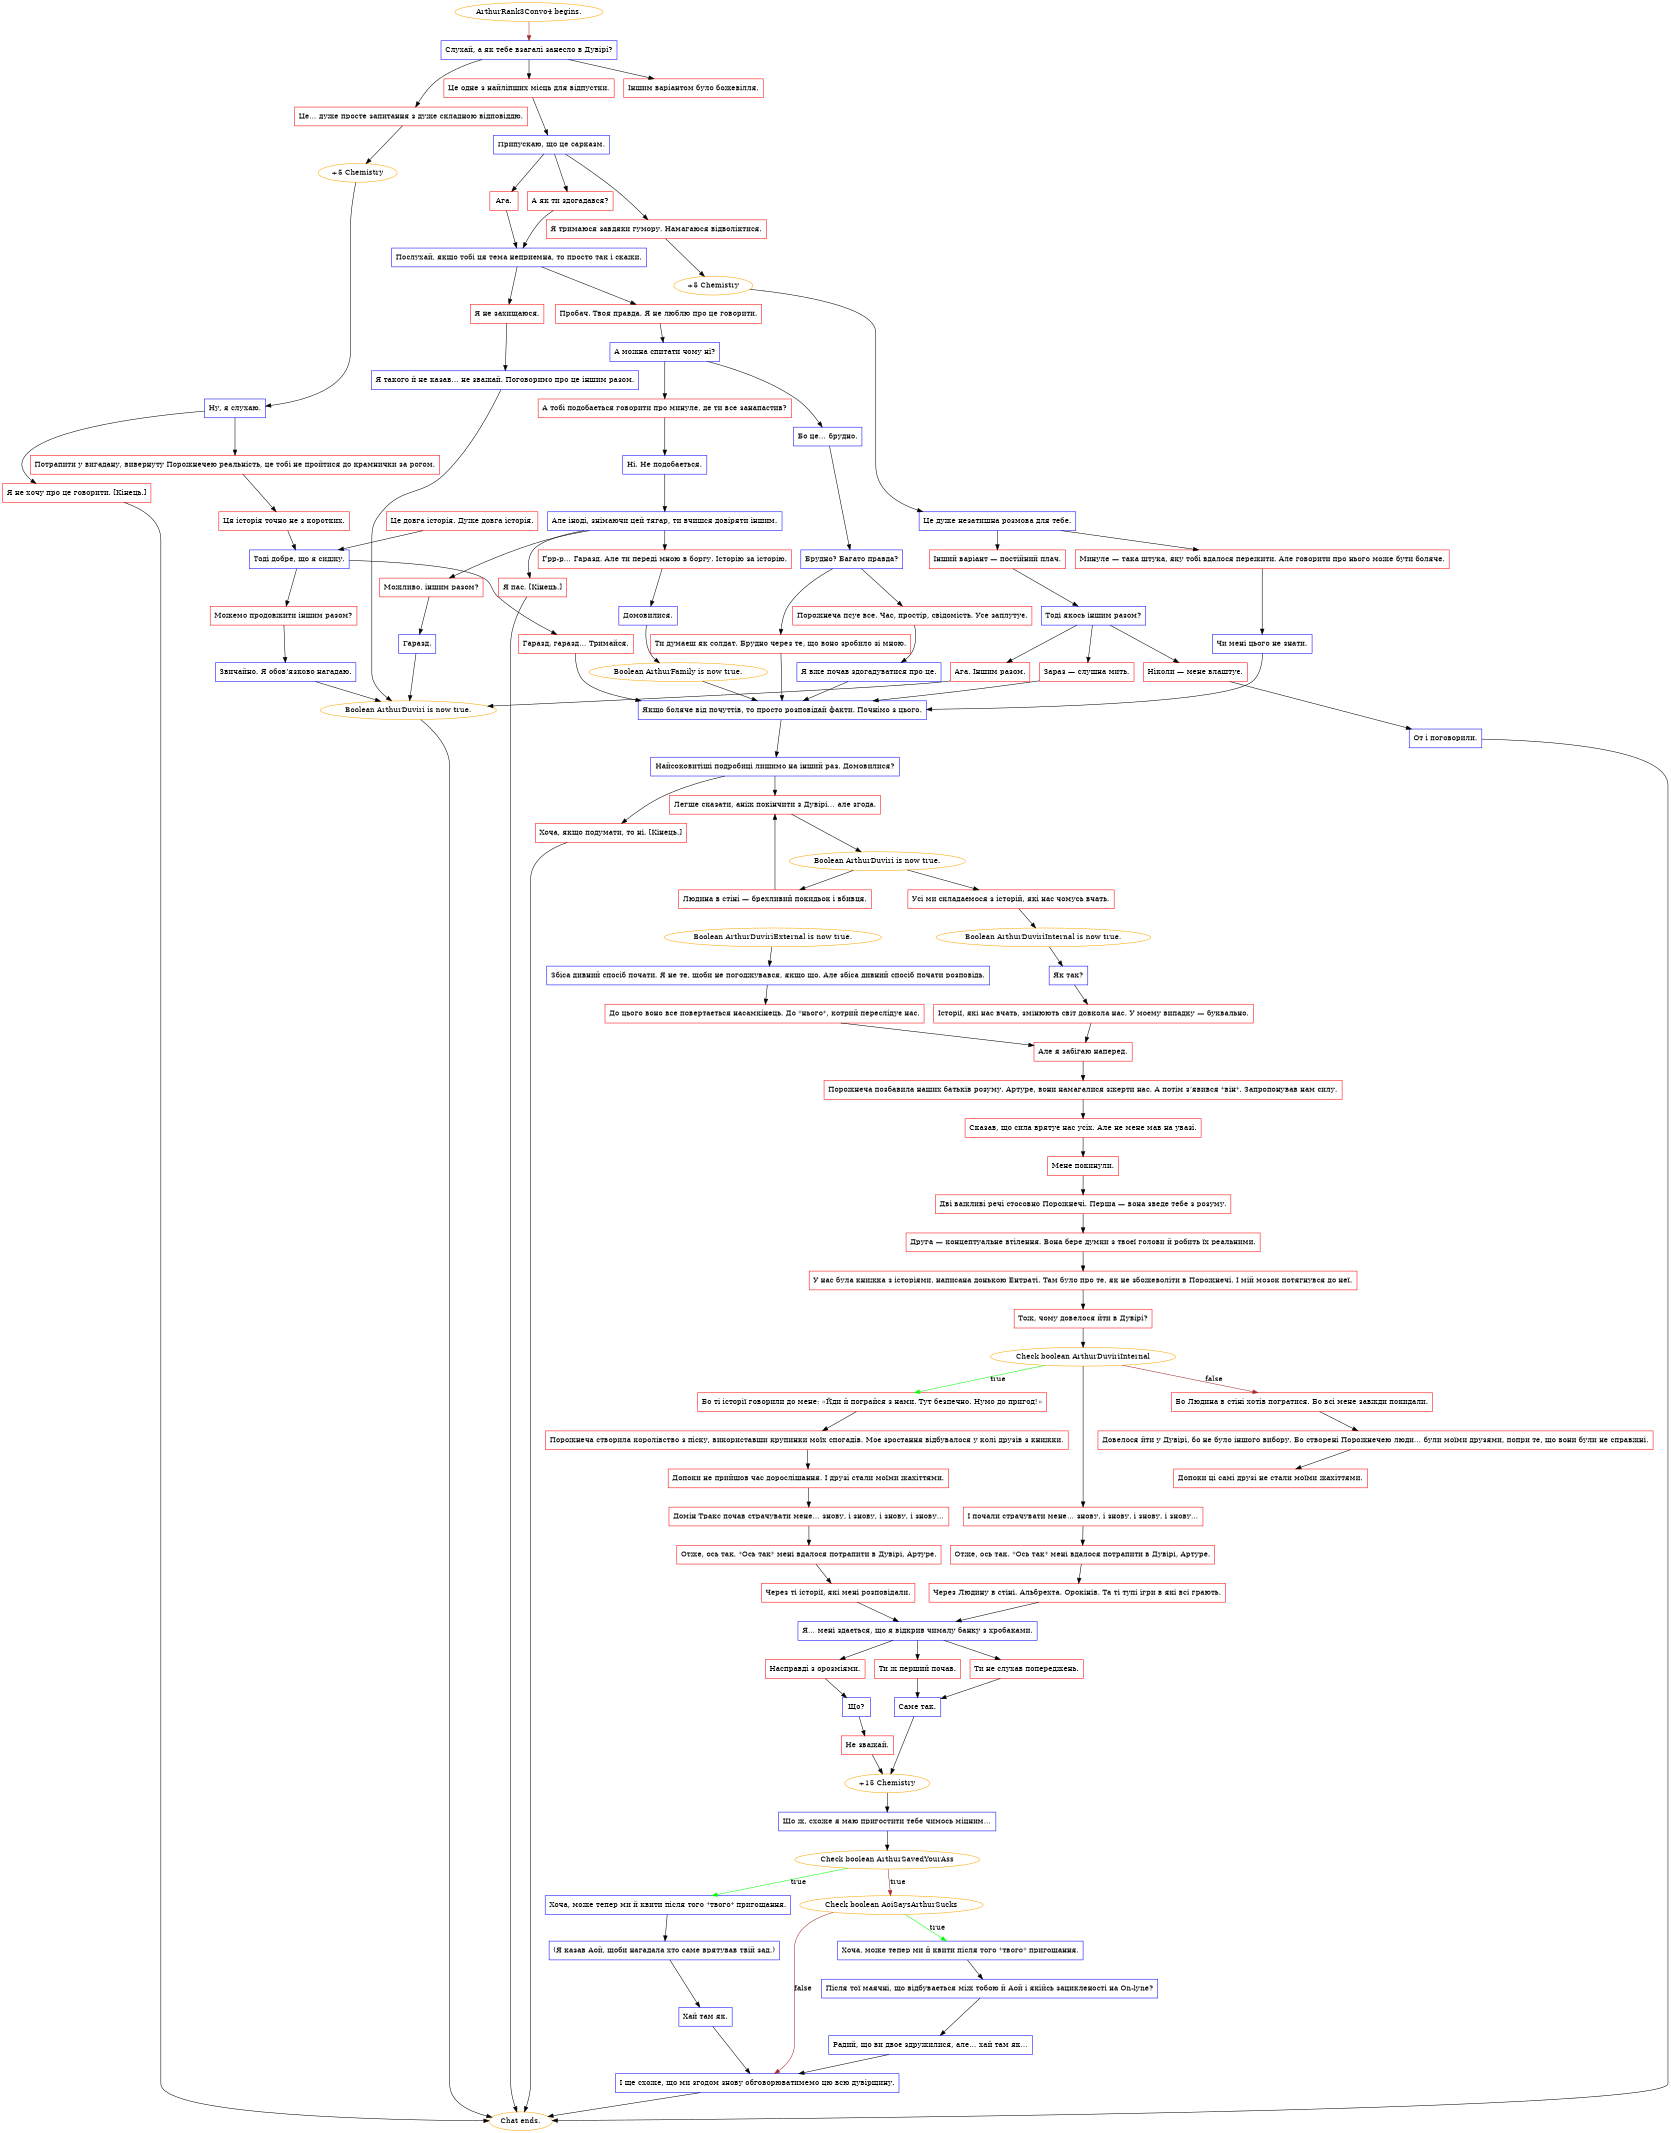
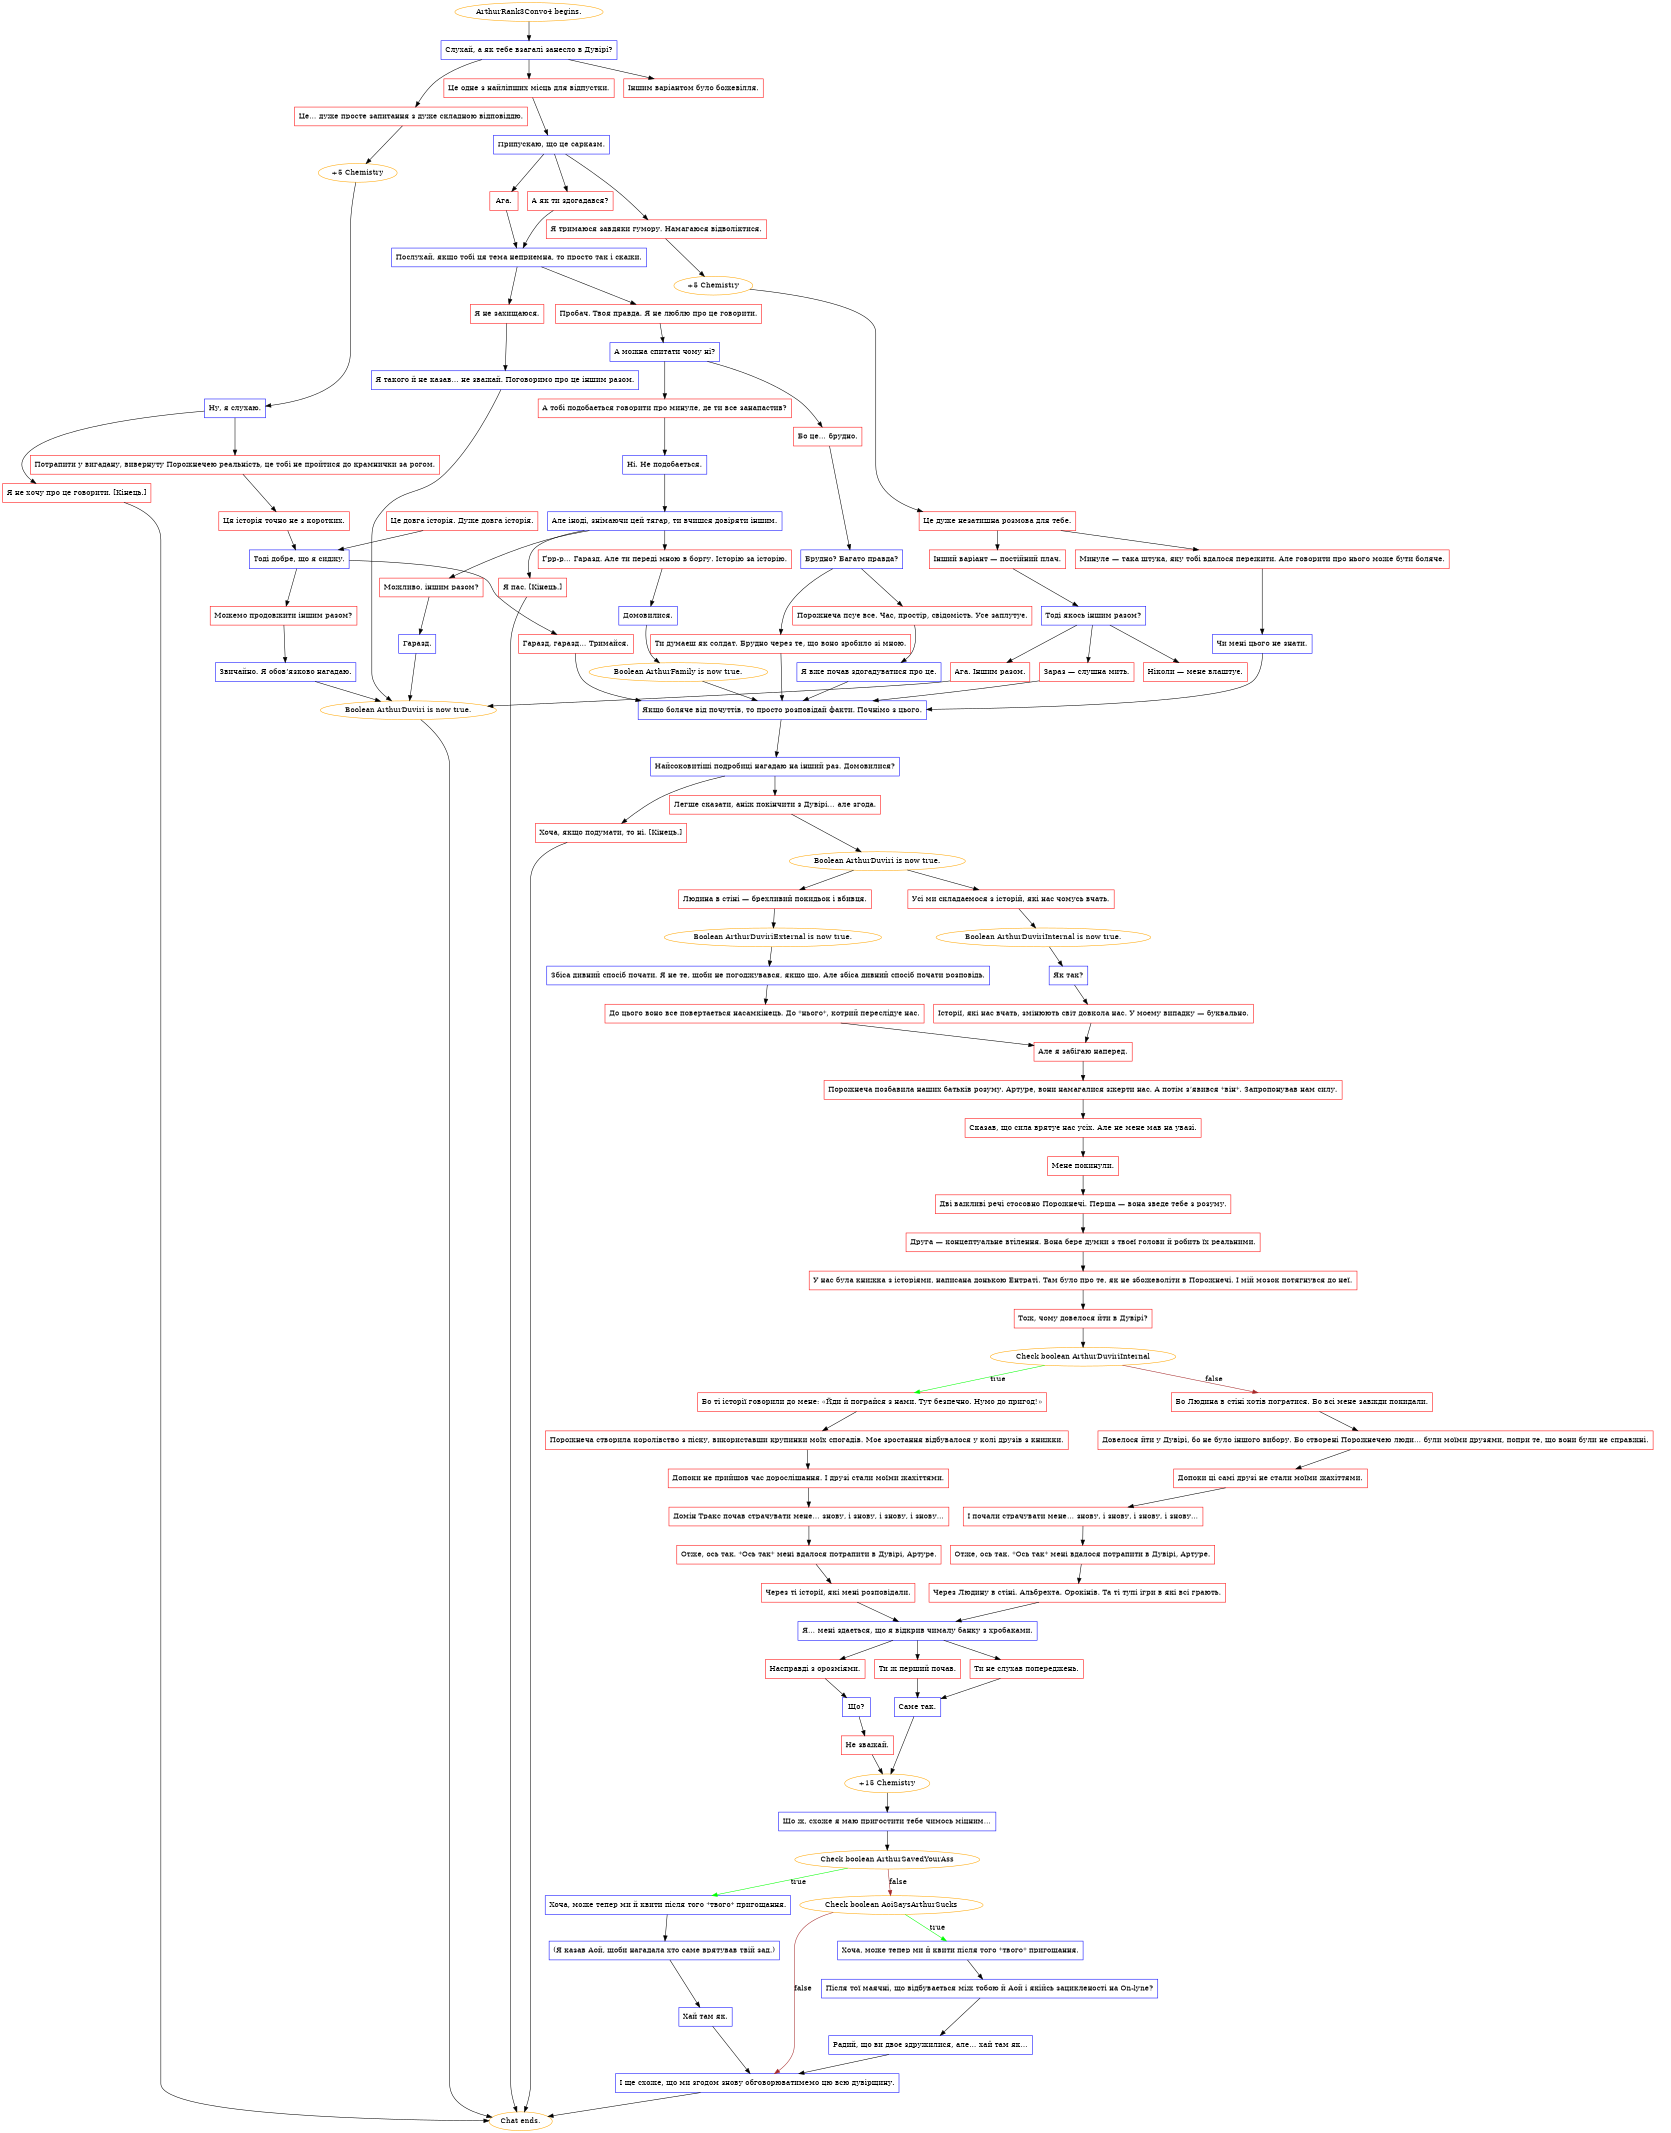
(529, 28) -> (529, 28)
(828, 437) -> (828, 437)
(997, 521) -> (997, 521)
(1446, 738) -> none
(775, 767) -> (775, 767)
(775, 855) -> (774, 916)
(1083, 1434) -> (1180, 1497)
(898, 1882) -> (898, 1882)
